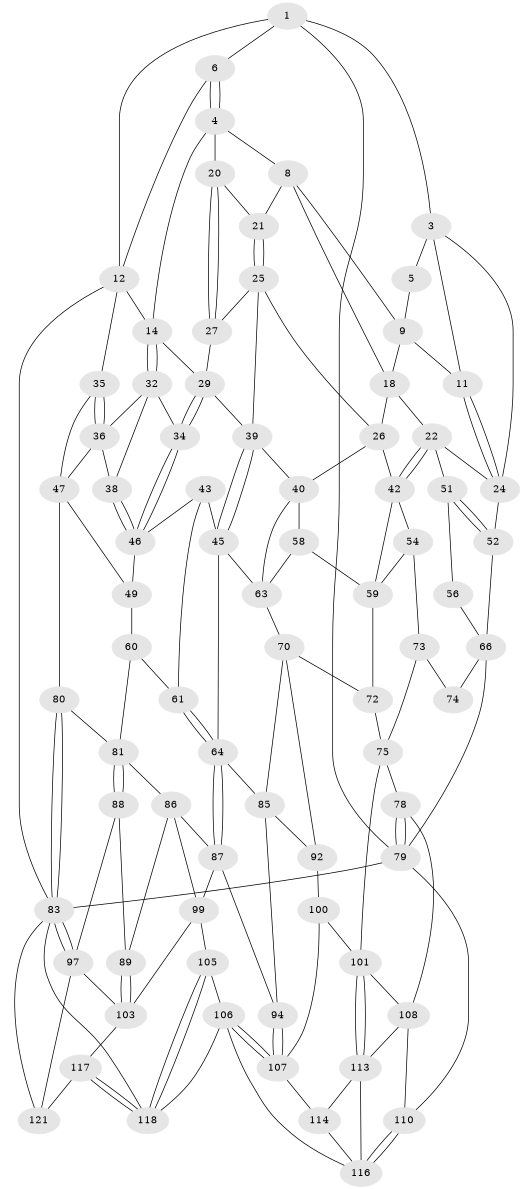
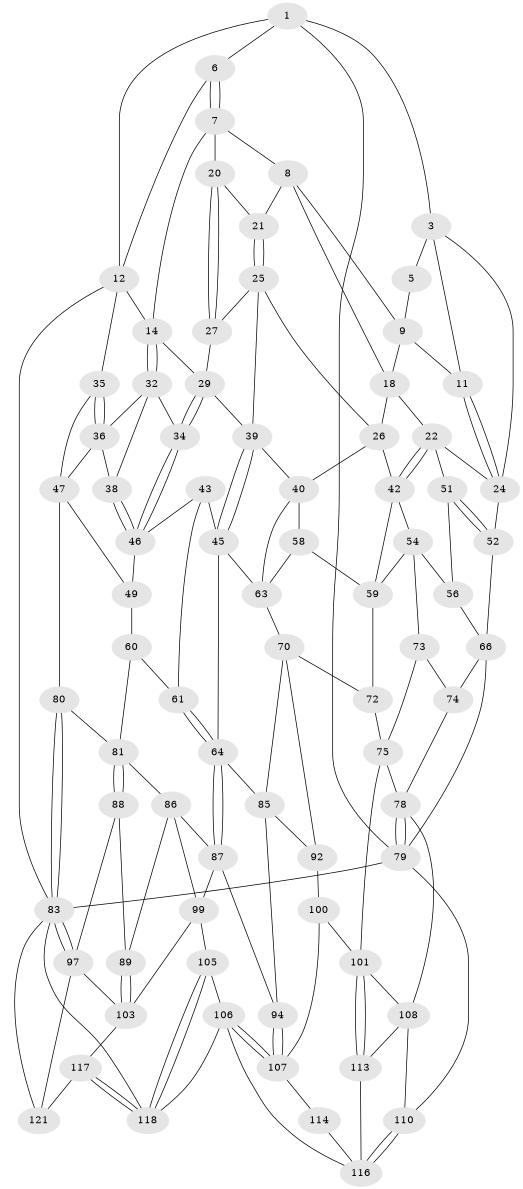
(215, 121) -> (215, 121)
none -> (433, 568)
none -> (427, 752)
(340, 1094) -> none
